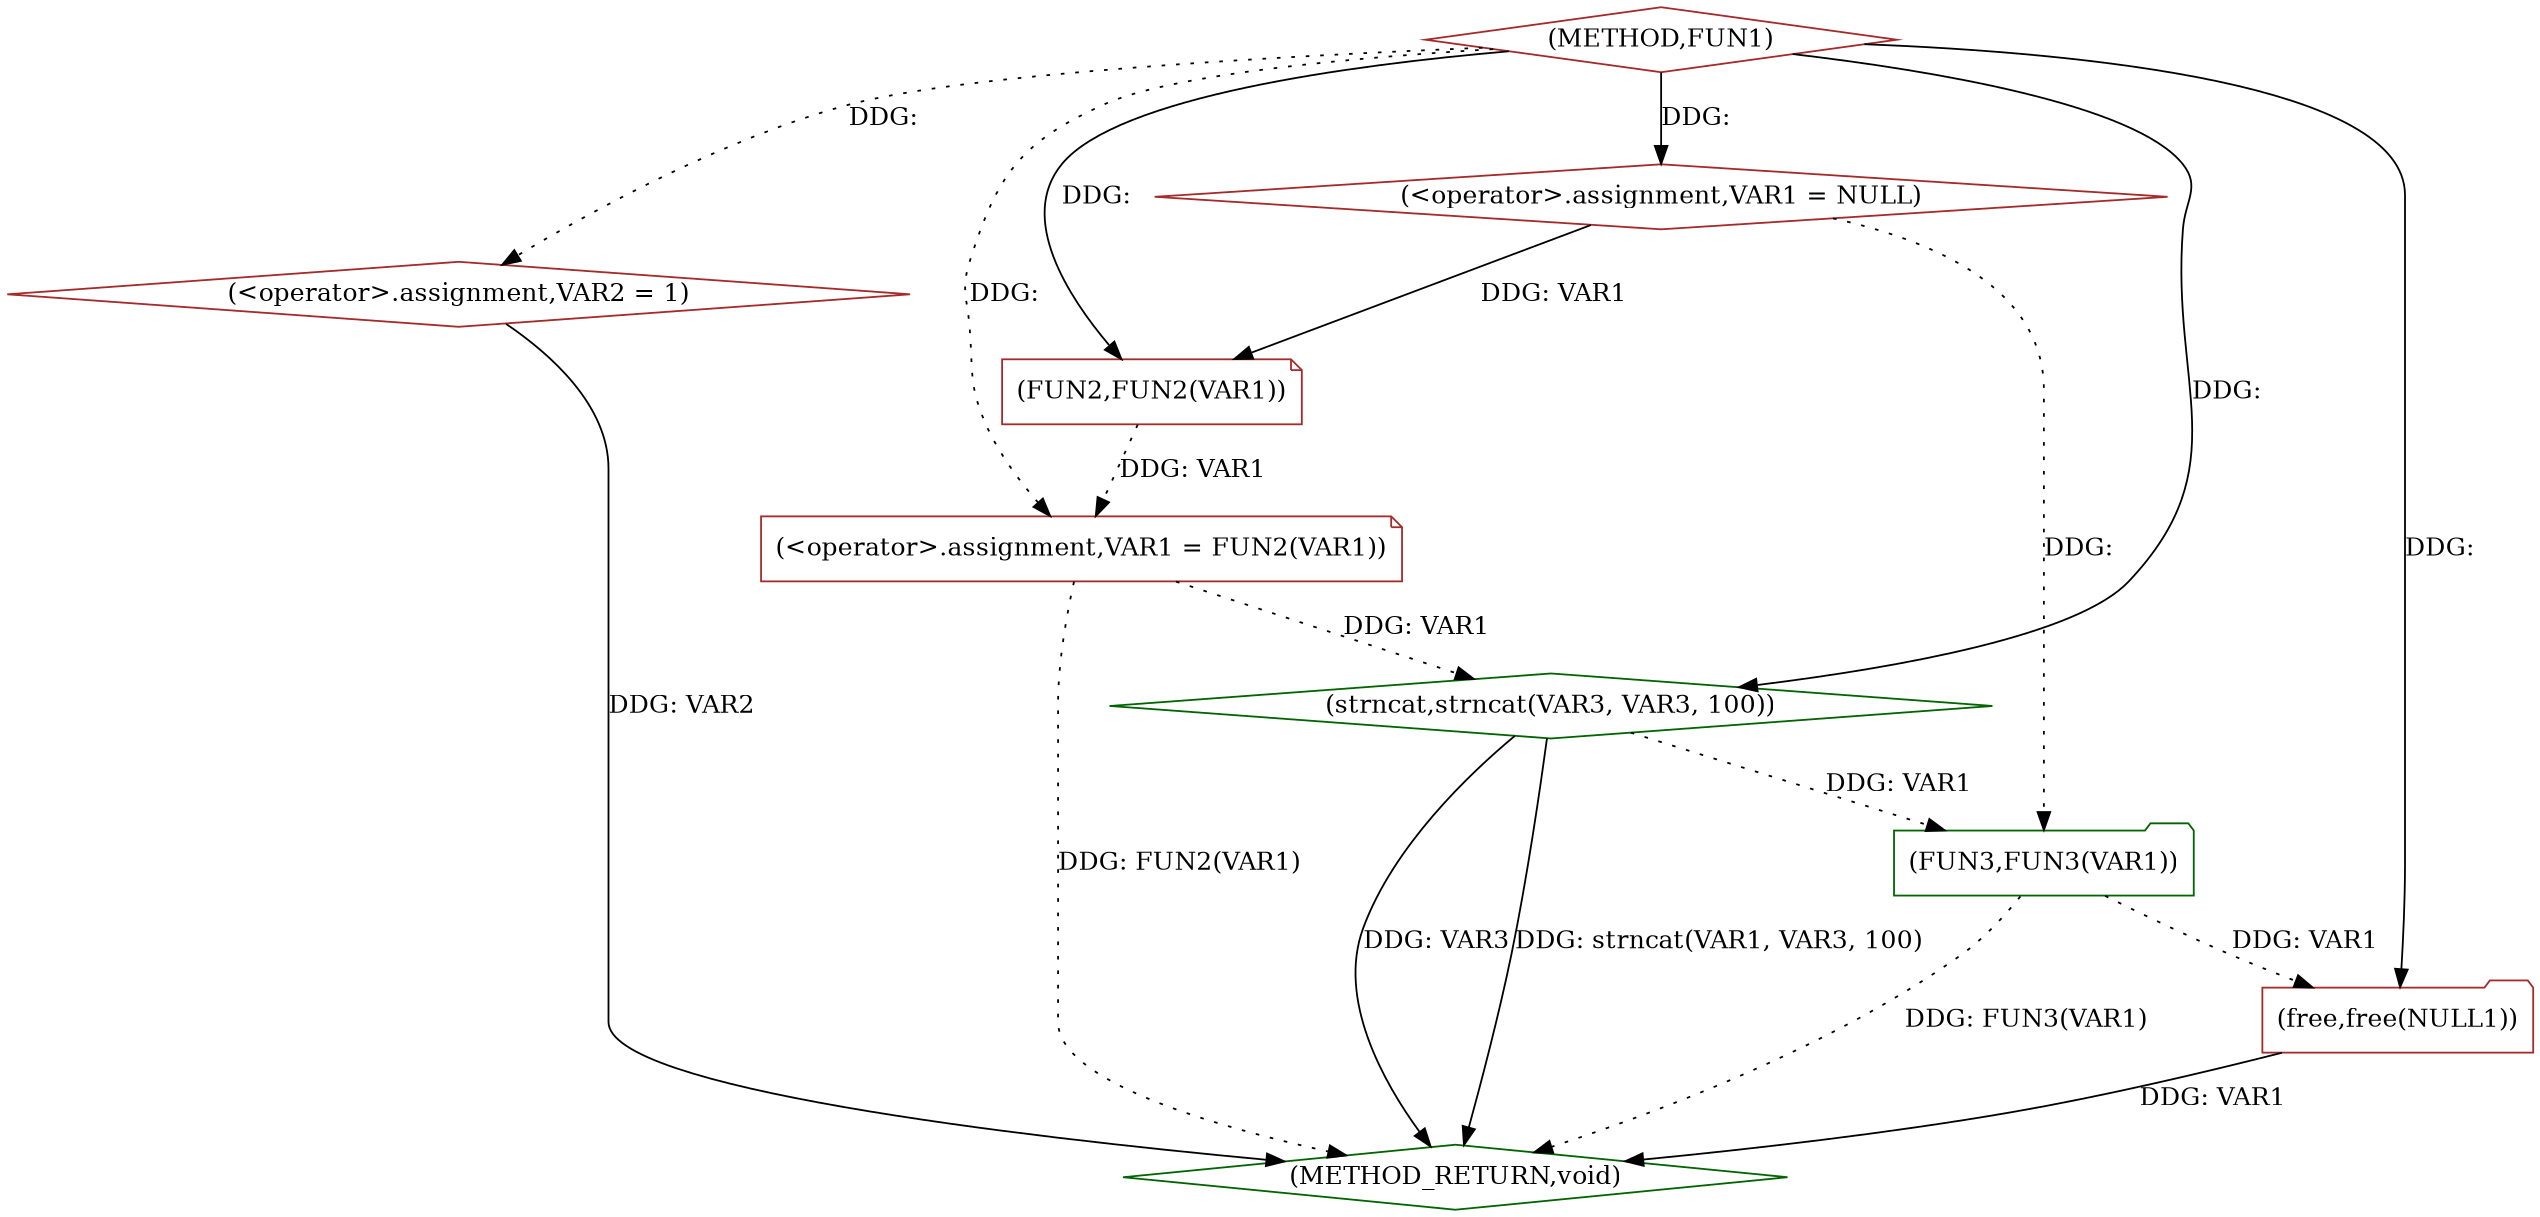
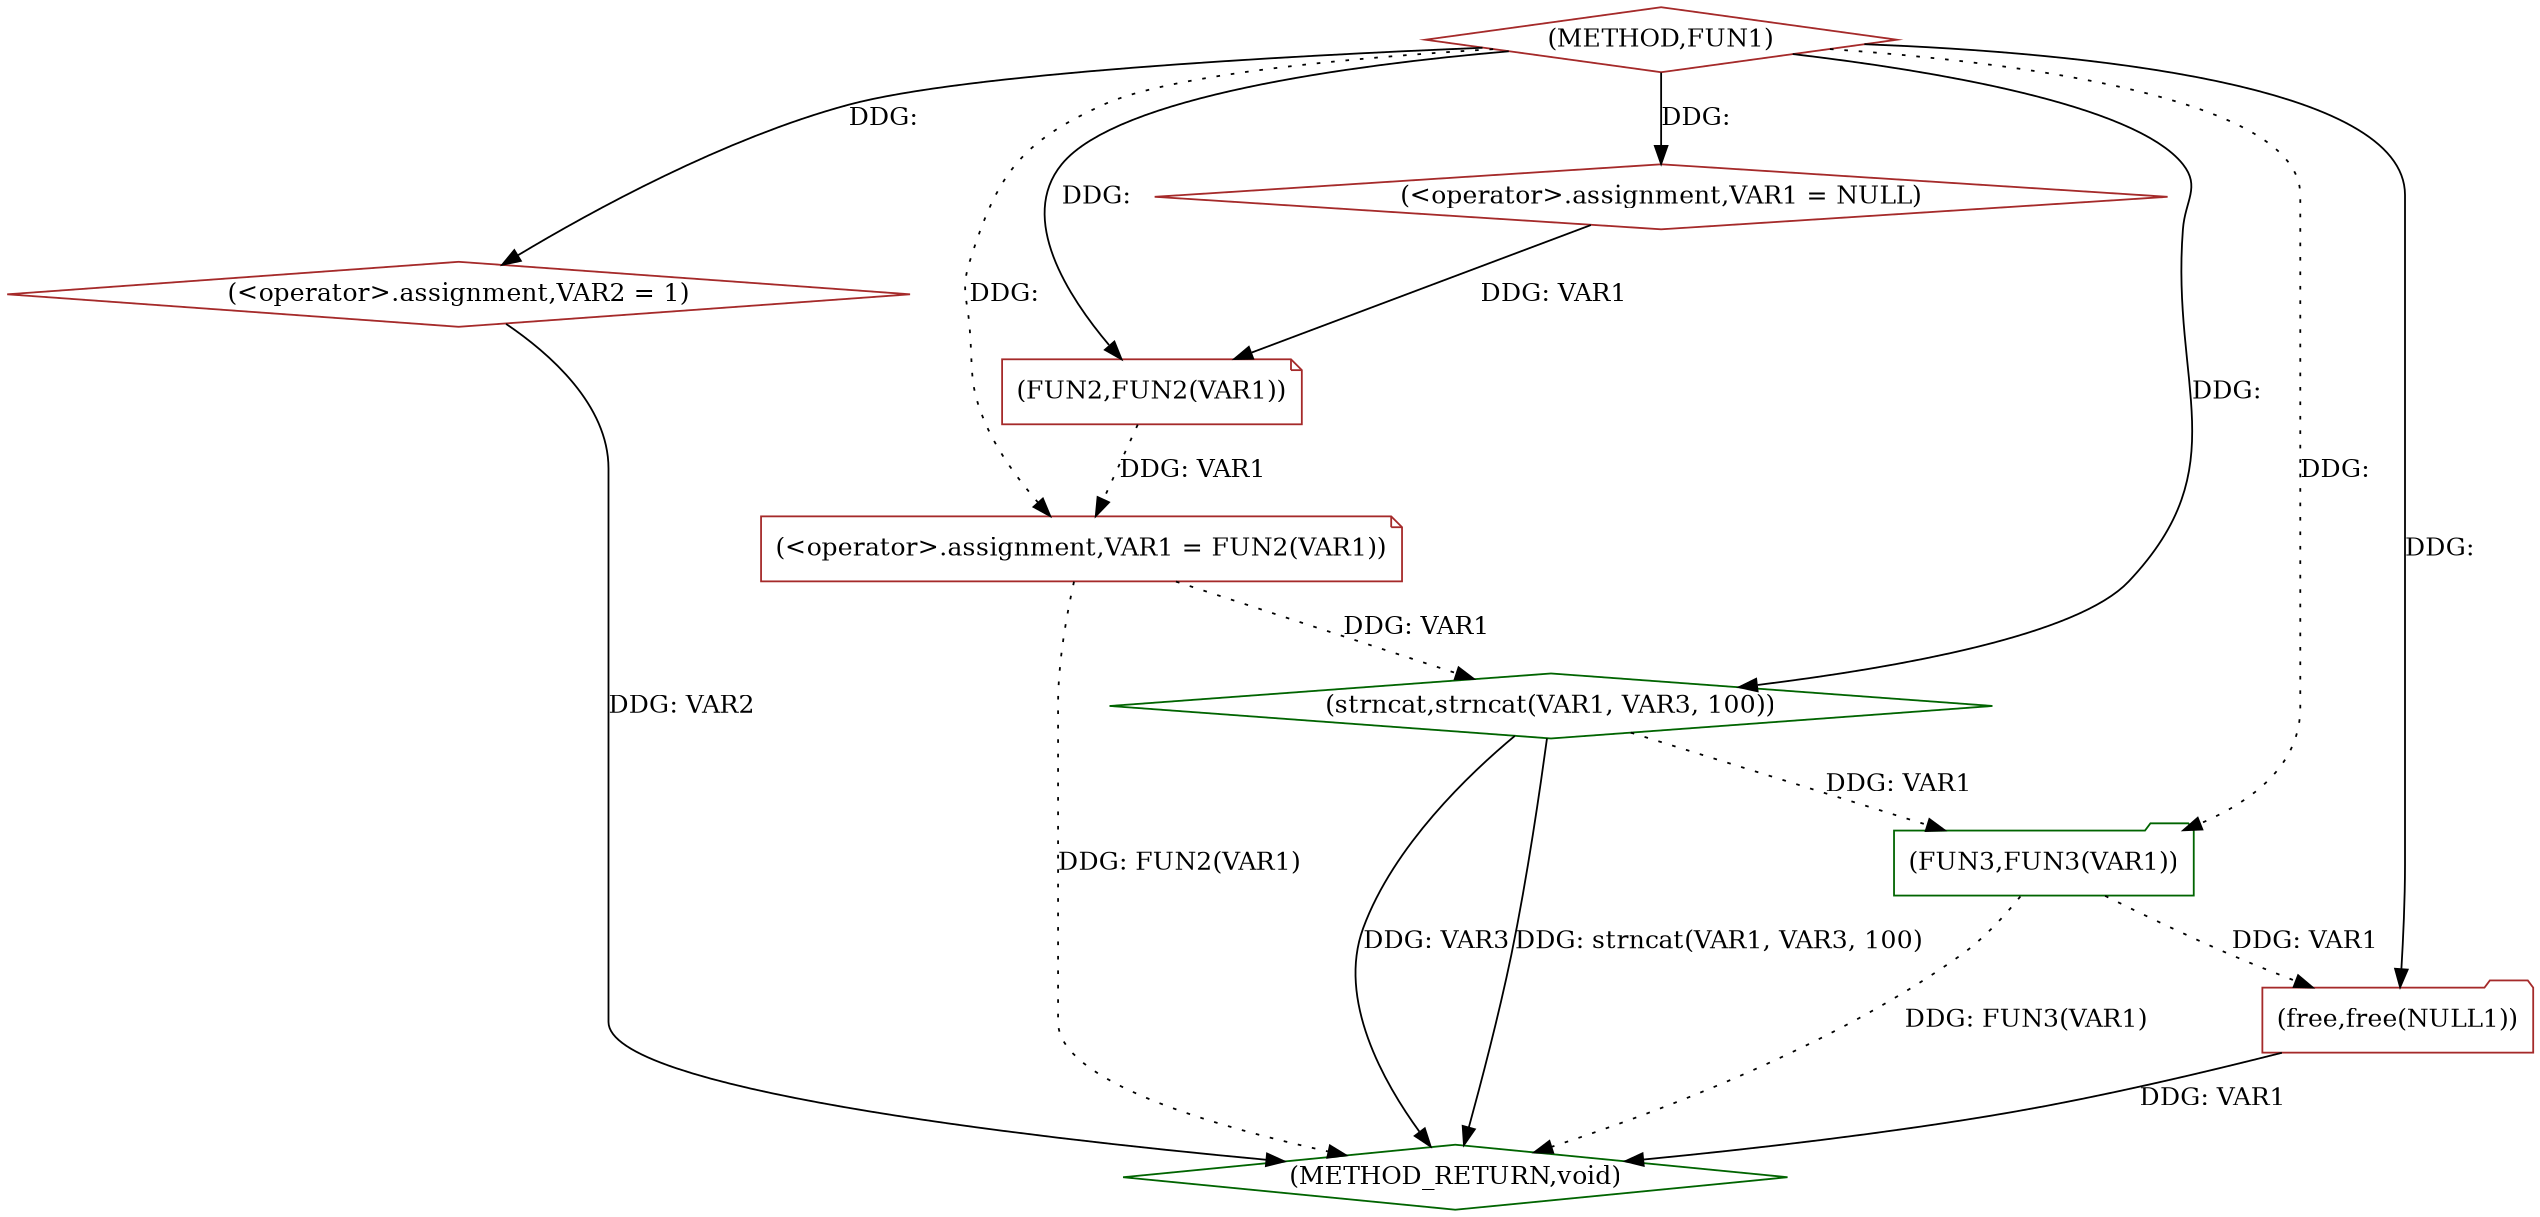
(983, 82) -> (983, 82)
(2044, 454) -> (2300, 275)
(1551, 706) -> (1551, 706)
